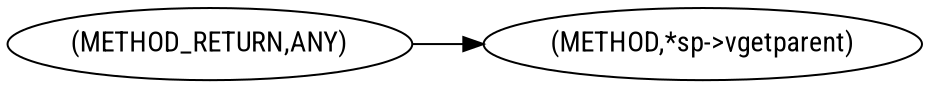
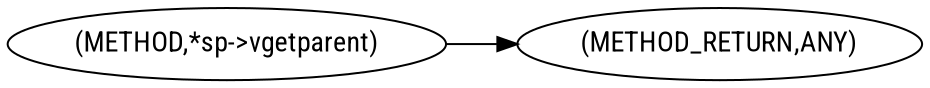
(438, 44) -> (472, 44)
